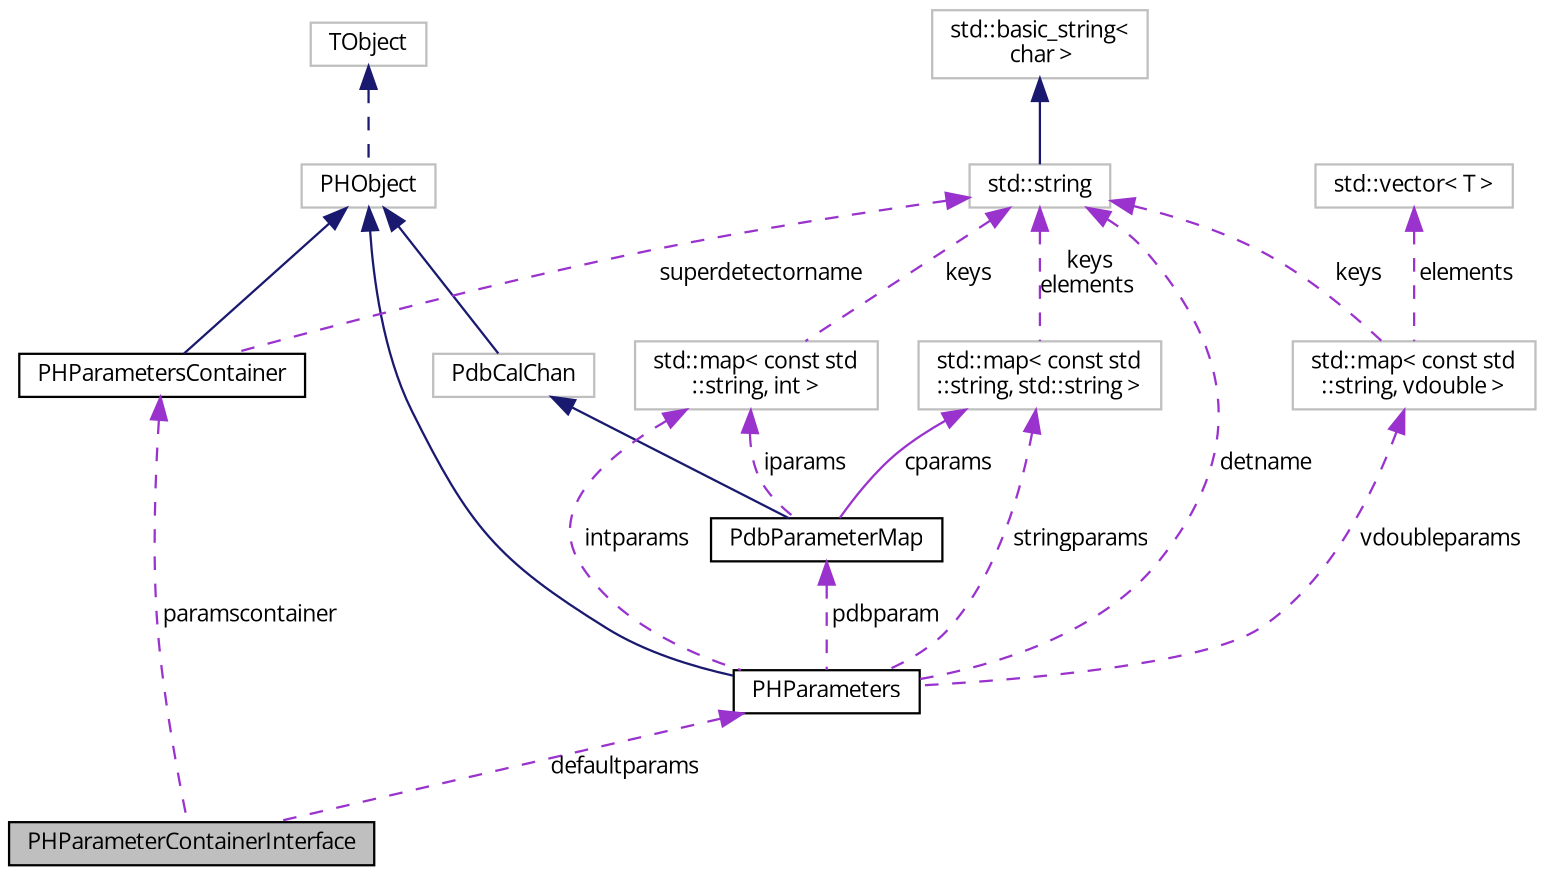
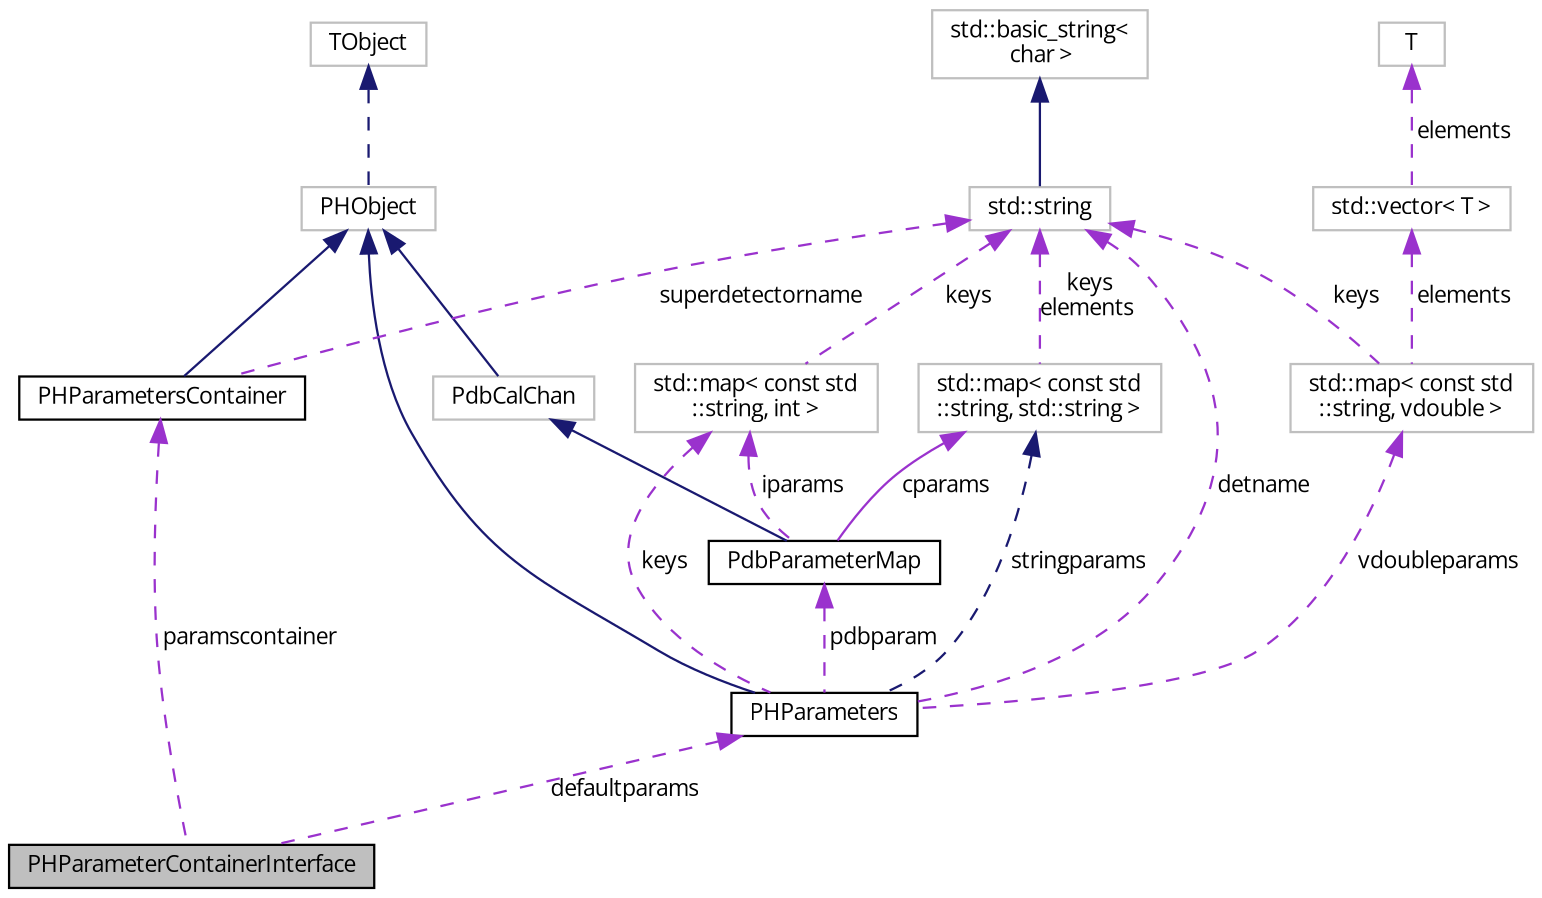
none -> (1412, 44)
(635, 540) -> (662, 562)
(988, 570) -> (986, 593)
